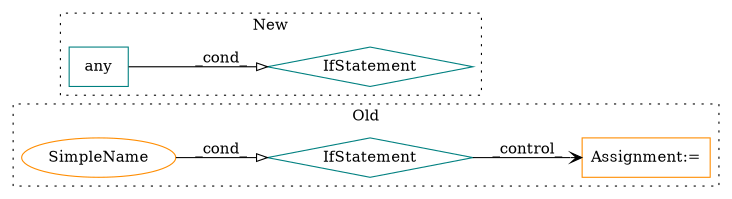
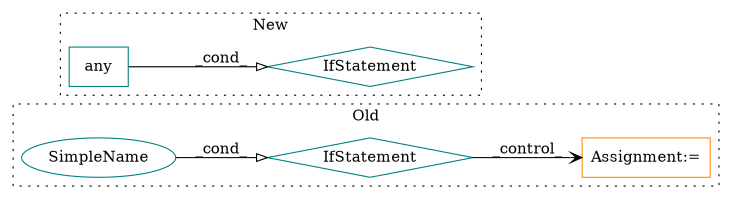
(99, 158) -> (99, 158)
